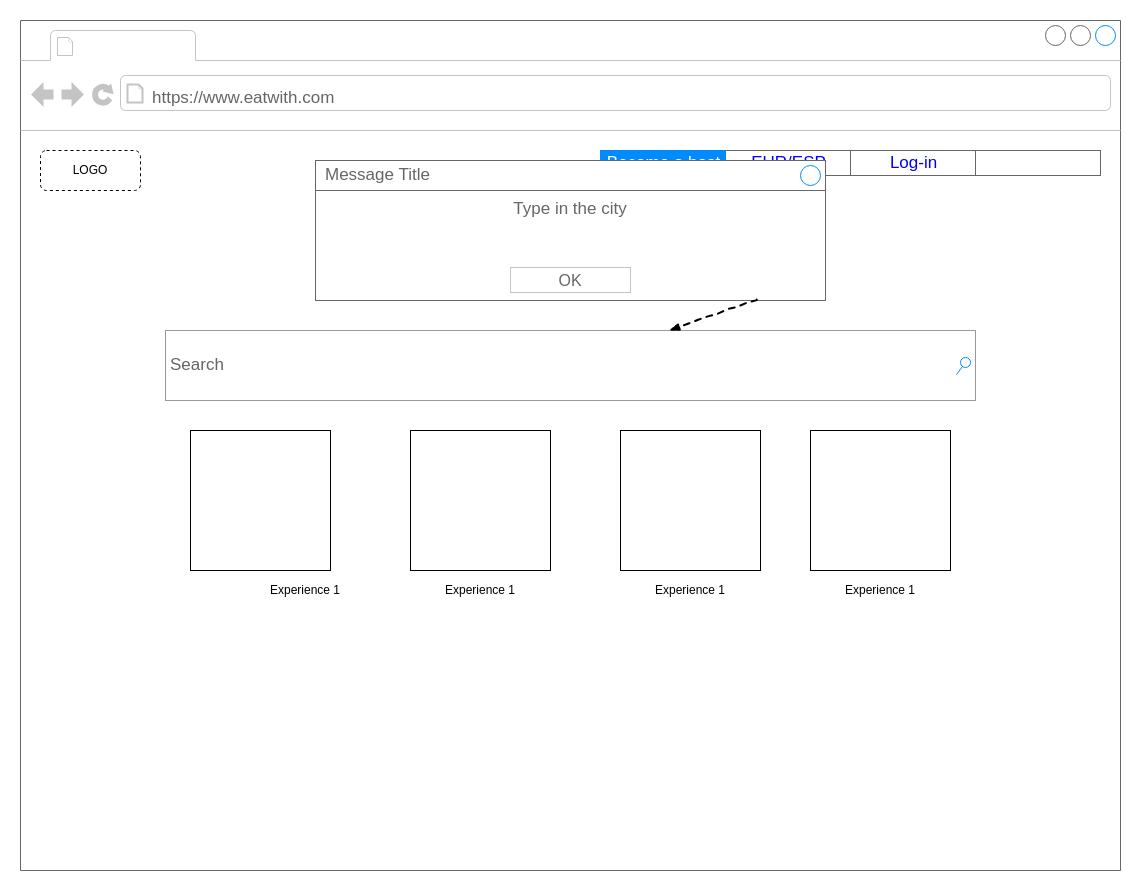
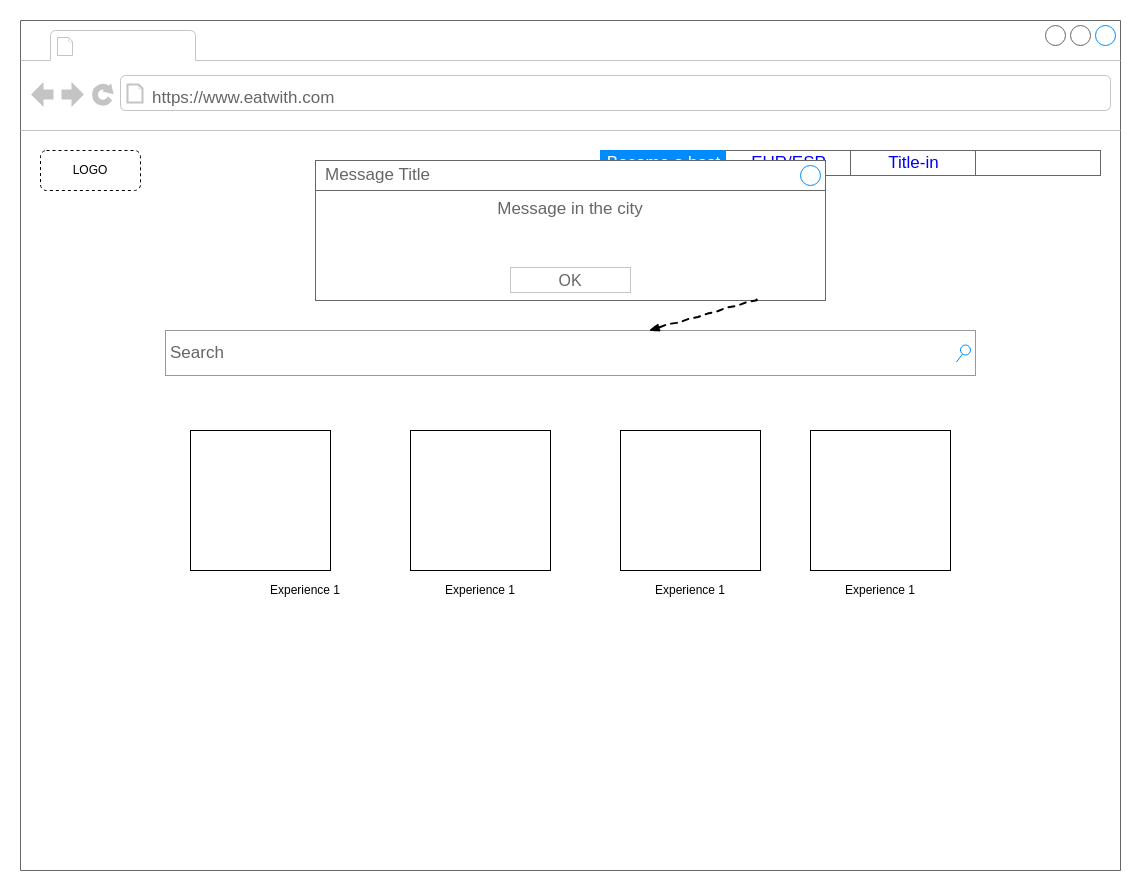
(914, 164) -> (914, 164)
(571, 210) -> (571, 210)
(571, 366) -> (571, 353)
